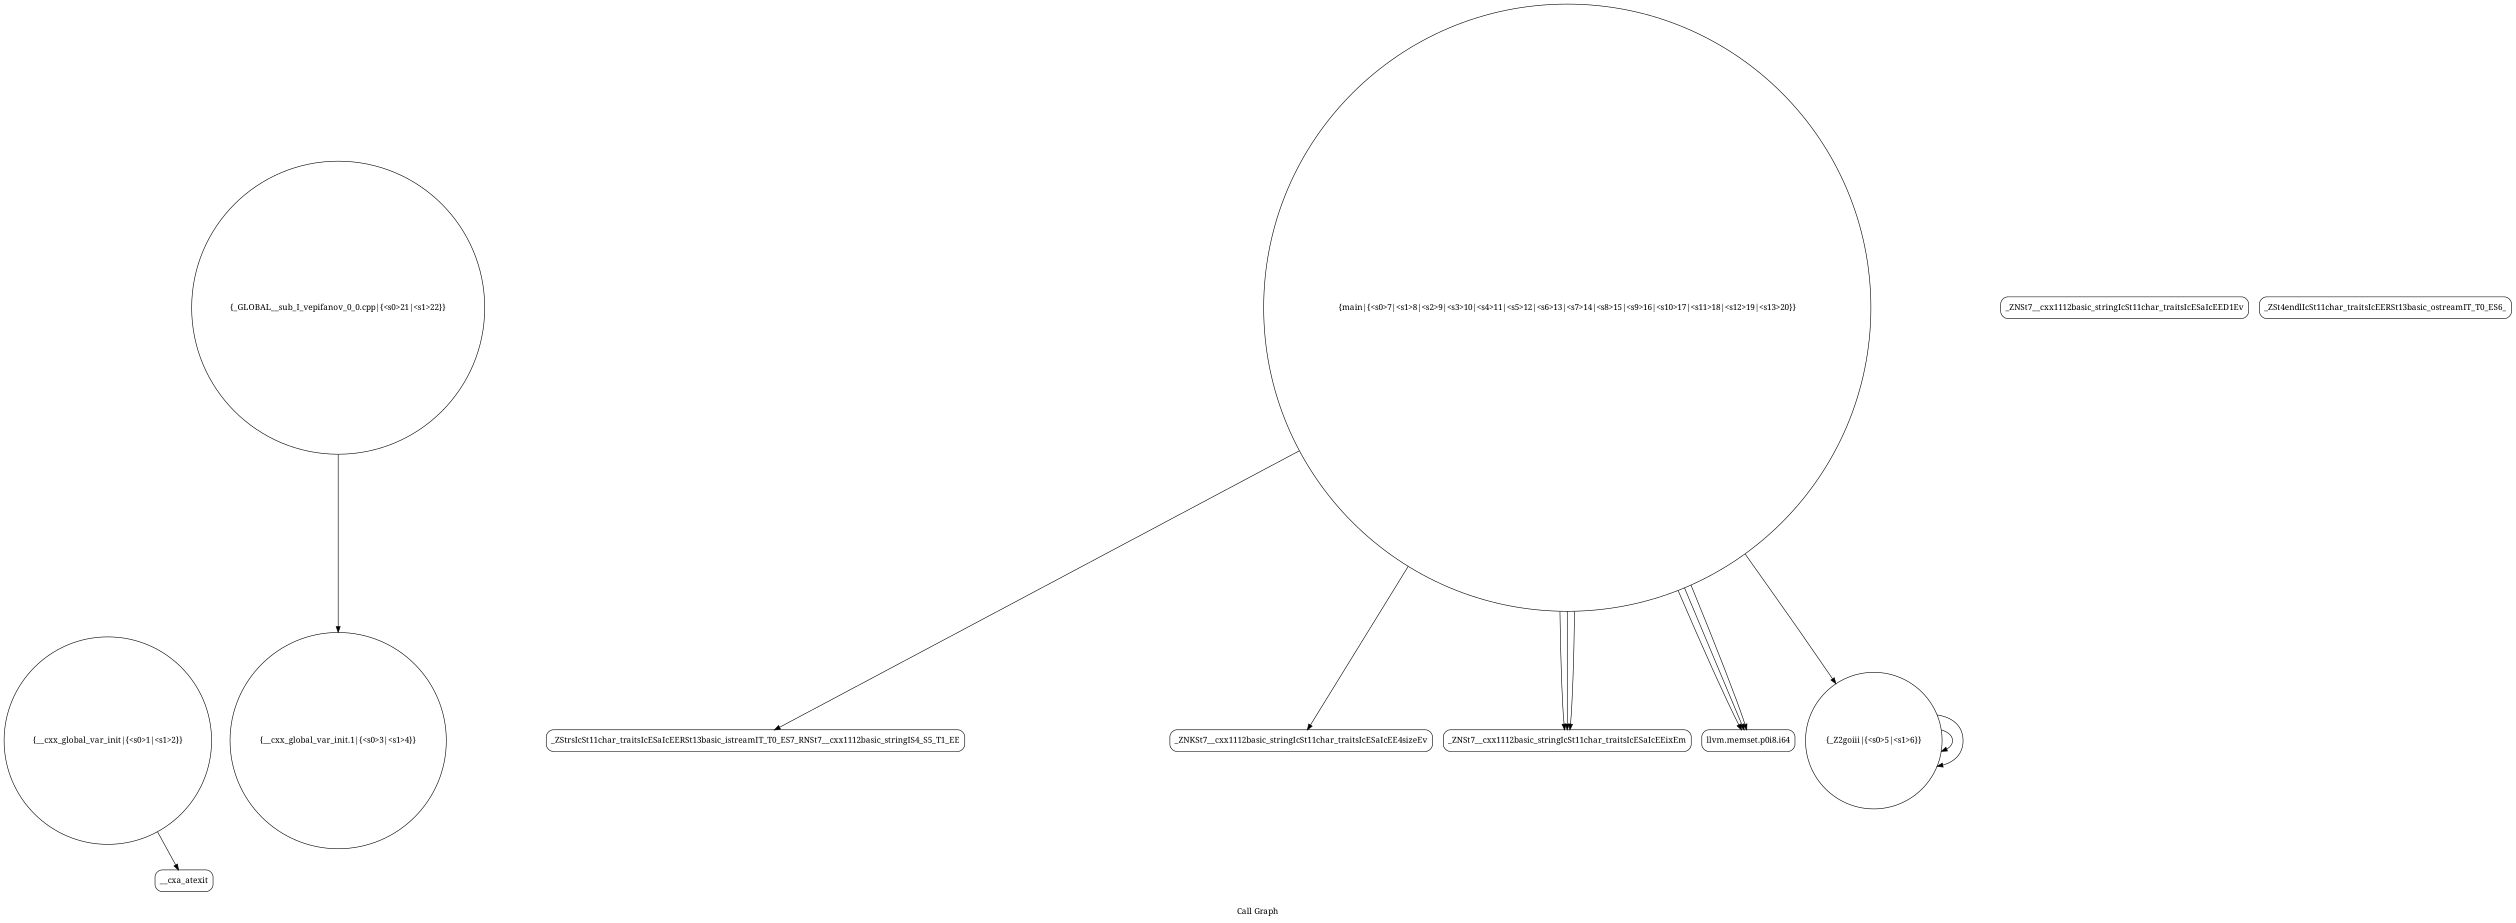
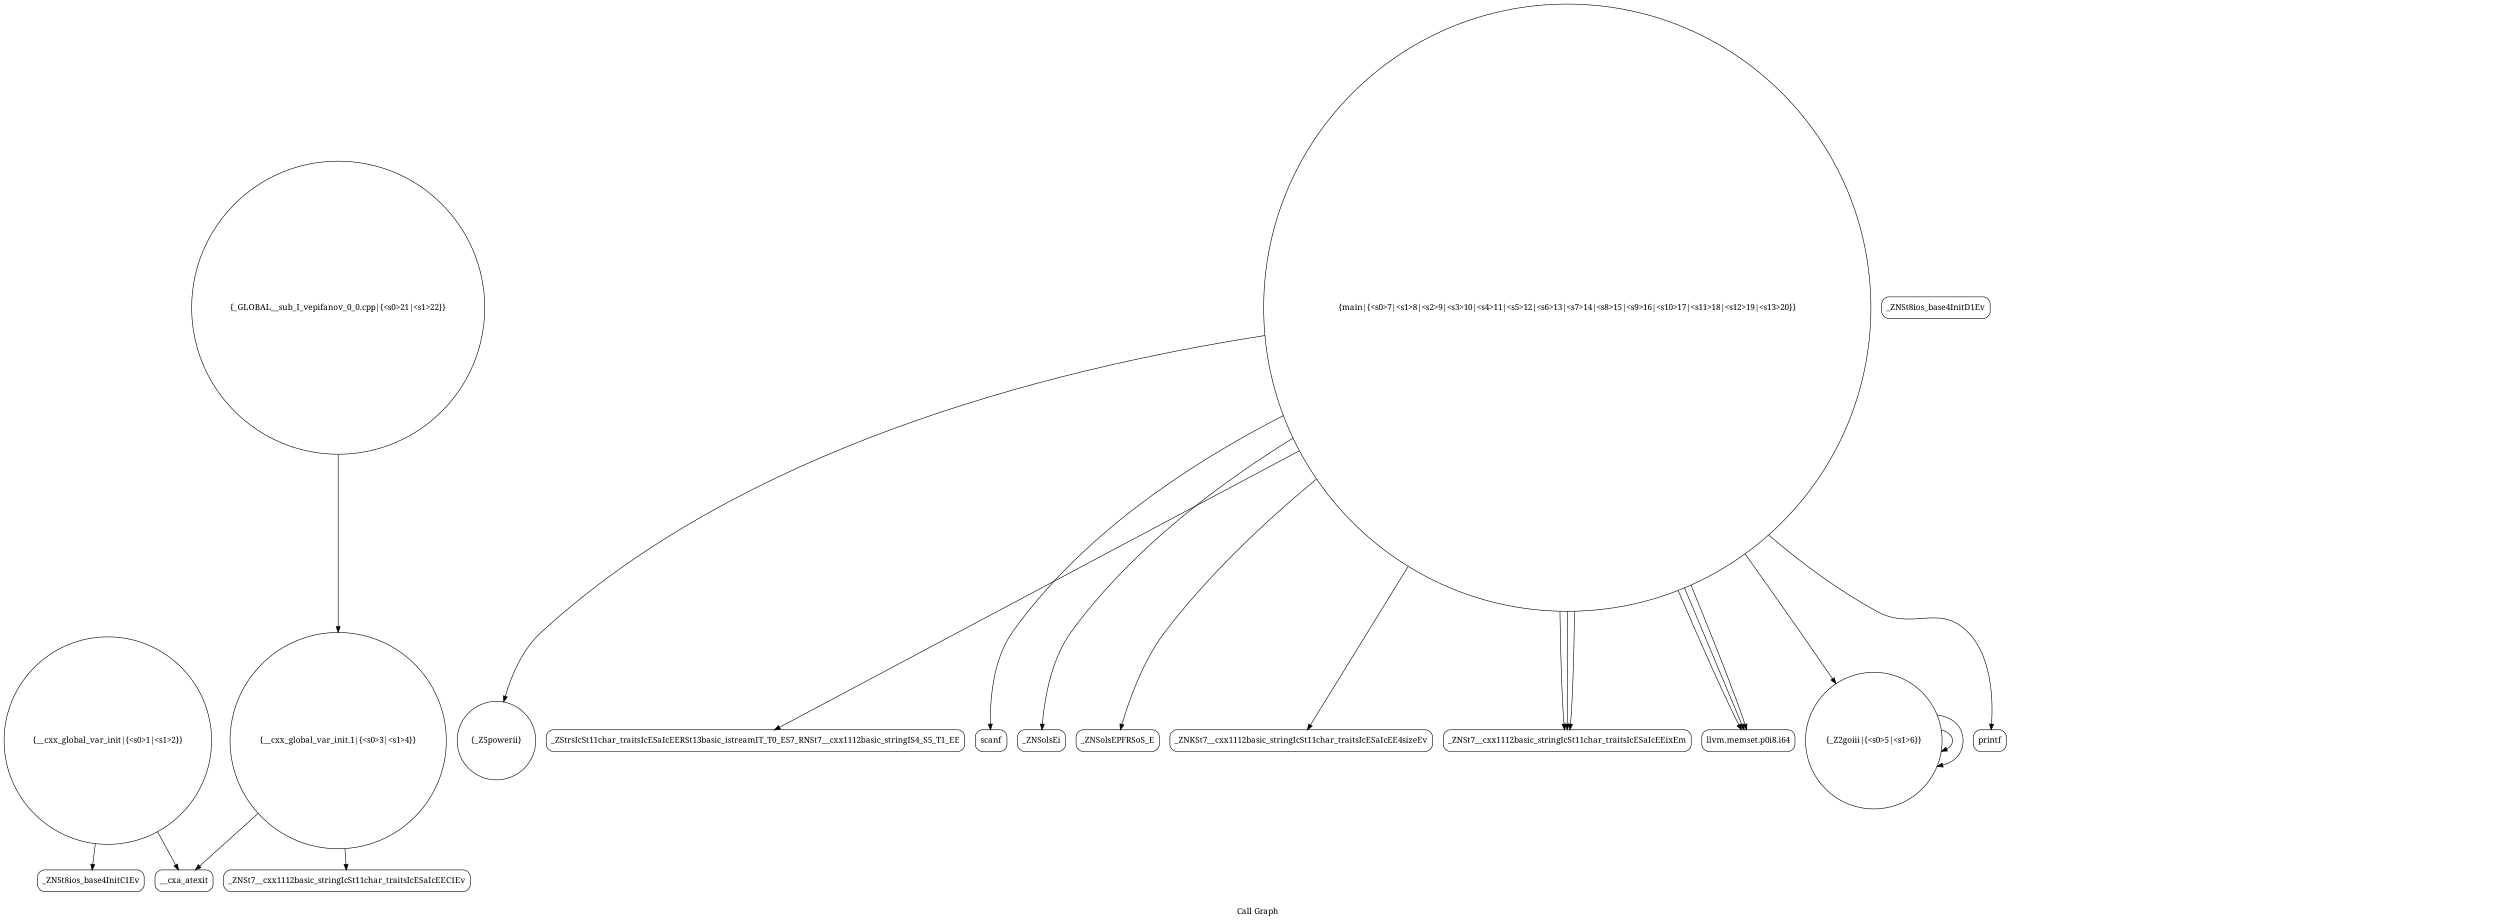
none -> (1936, 308)
(2125, 308) -> none
(2385, 308) -> none
none -> (496, 741)
none -> (991, 741)
none -> (1042, 741)
none -> (1118, 741)
none -> (1990, 741)
none -> (229, 840)
none -> (91, 881)
none -> (347, 881)
